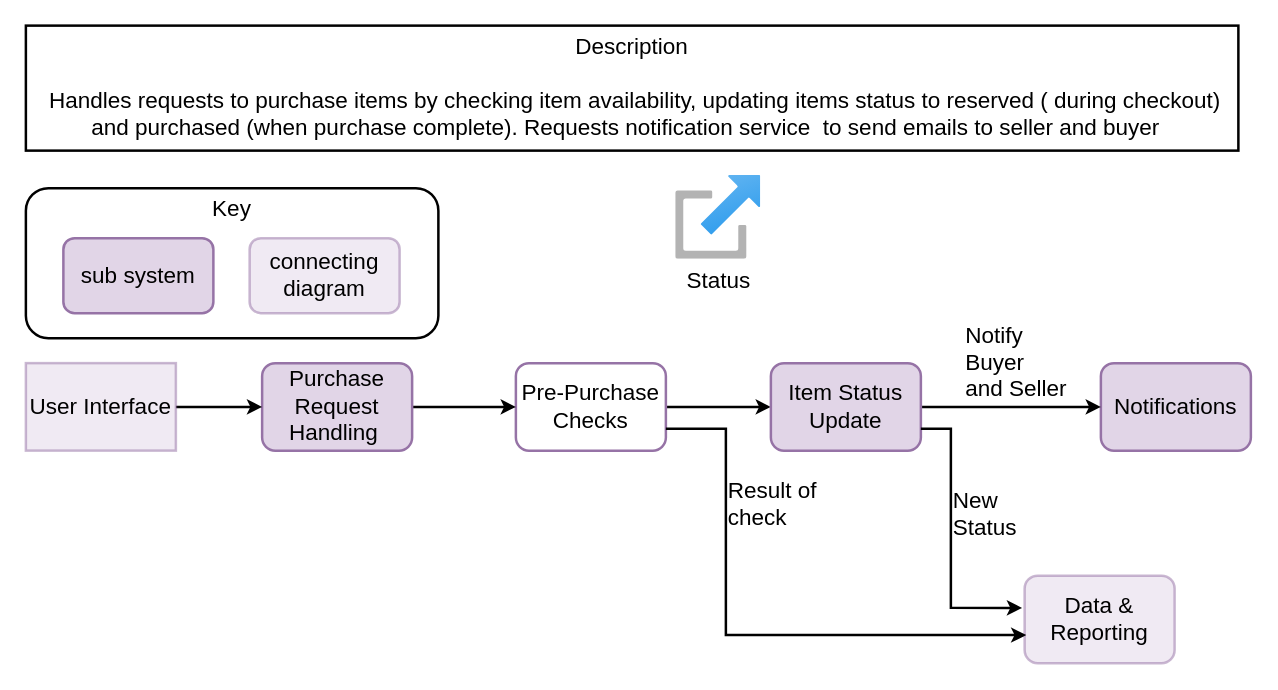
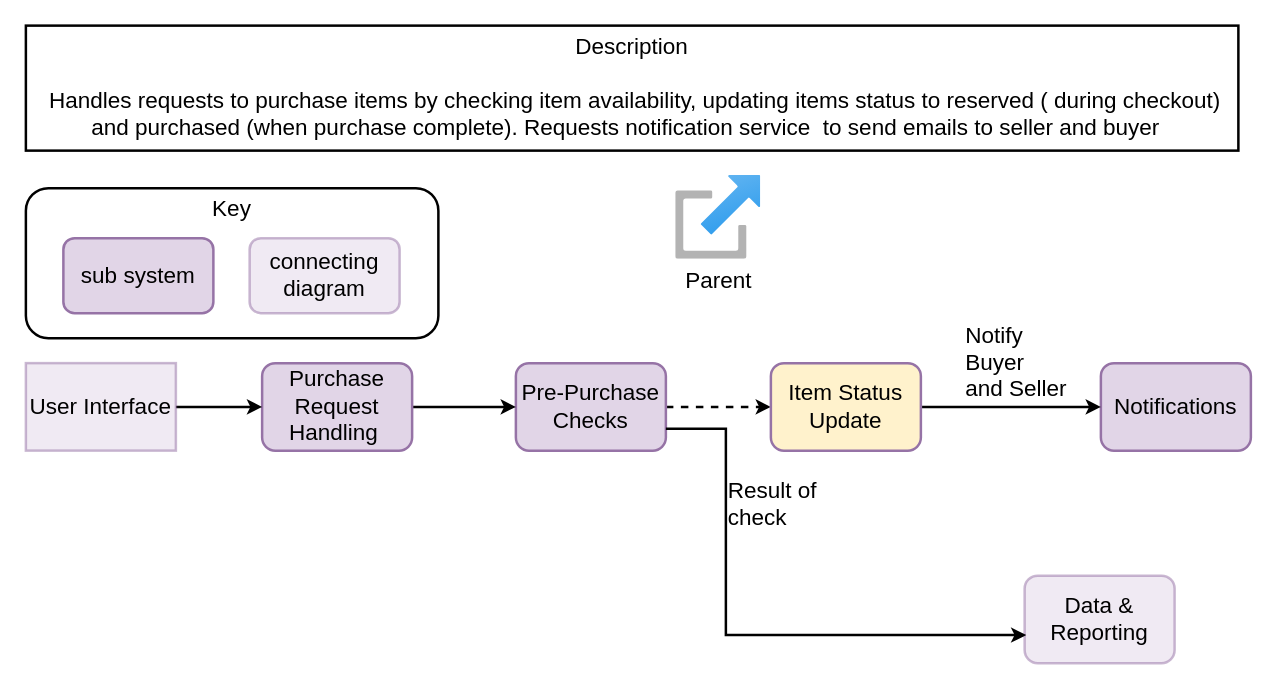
(719, 282) -> (719, 282)
(591, 407) -> (591, 407)
(712, 407) -> (712, 407)
(846, 407) -> (846, 407)
(951, 533) -> none
